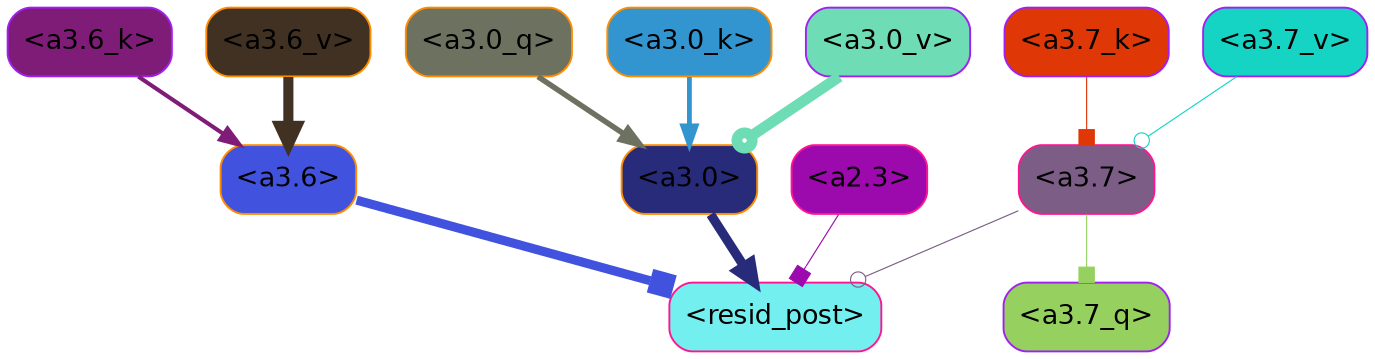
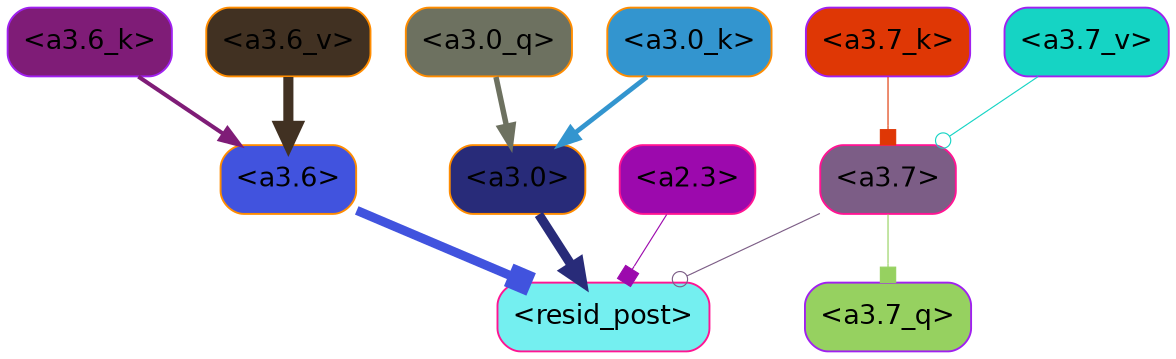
(888, 42) -> none
